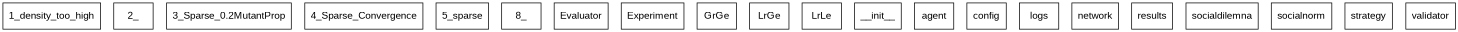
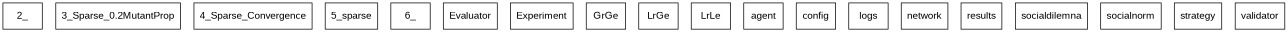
(52, 16) -> none
(521, 16) -> (411, 16)
(878, 16) -> none
